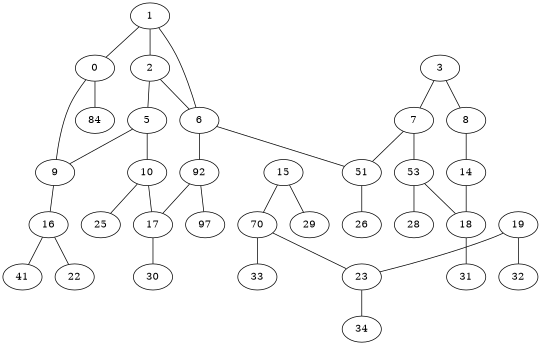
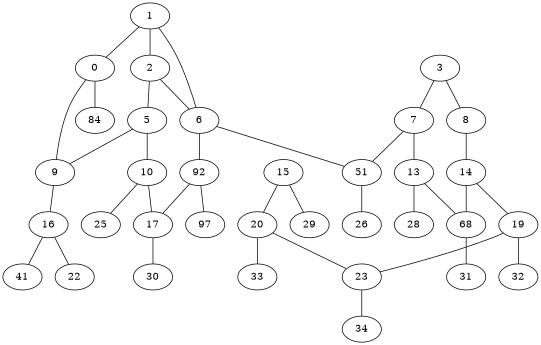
(414, 173) -> (414, 173)
none -> (492, 199)
(257, 225) -> (257, 225)
(466, 225) -> (466, 225)
